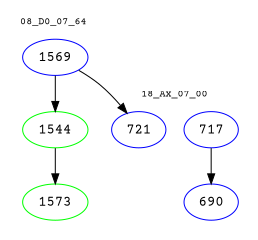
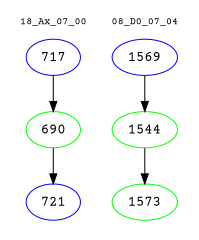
(54, 22) -> (145, 22)
(110, 94) -> (53, 161)
(211, 202) -> (53, 130)
